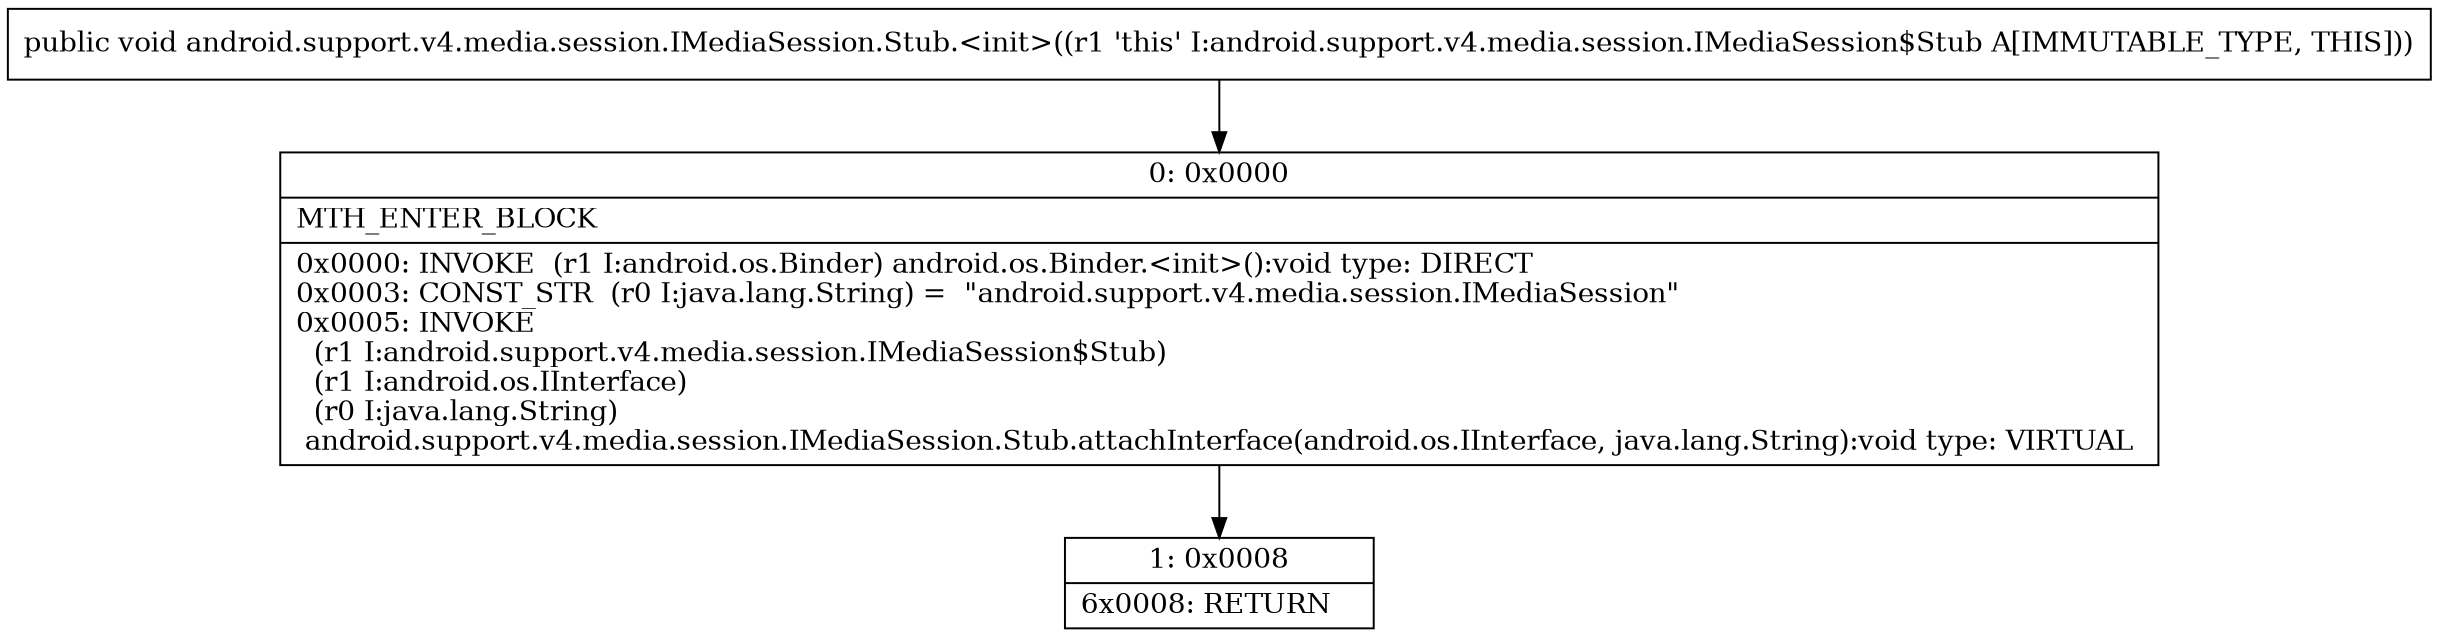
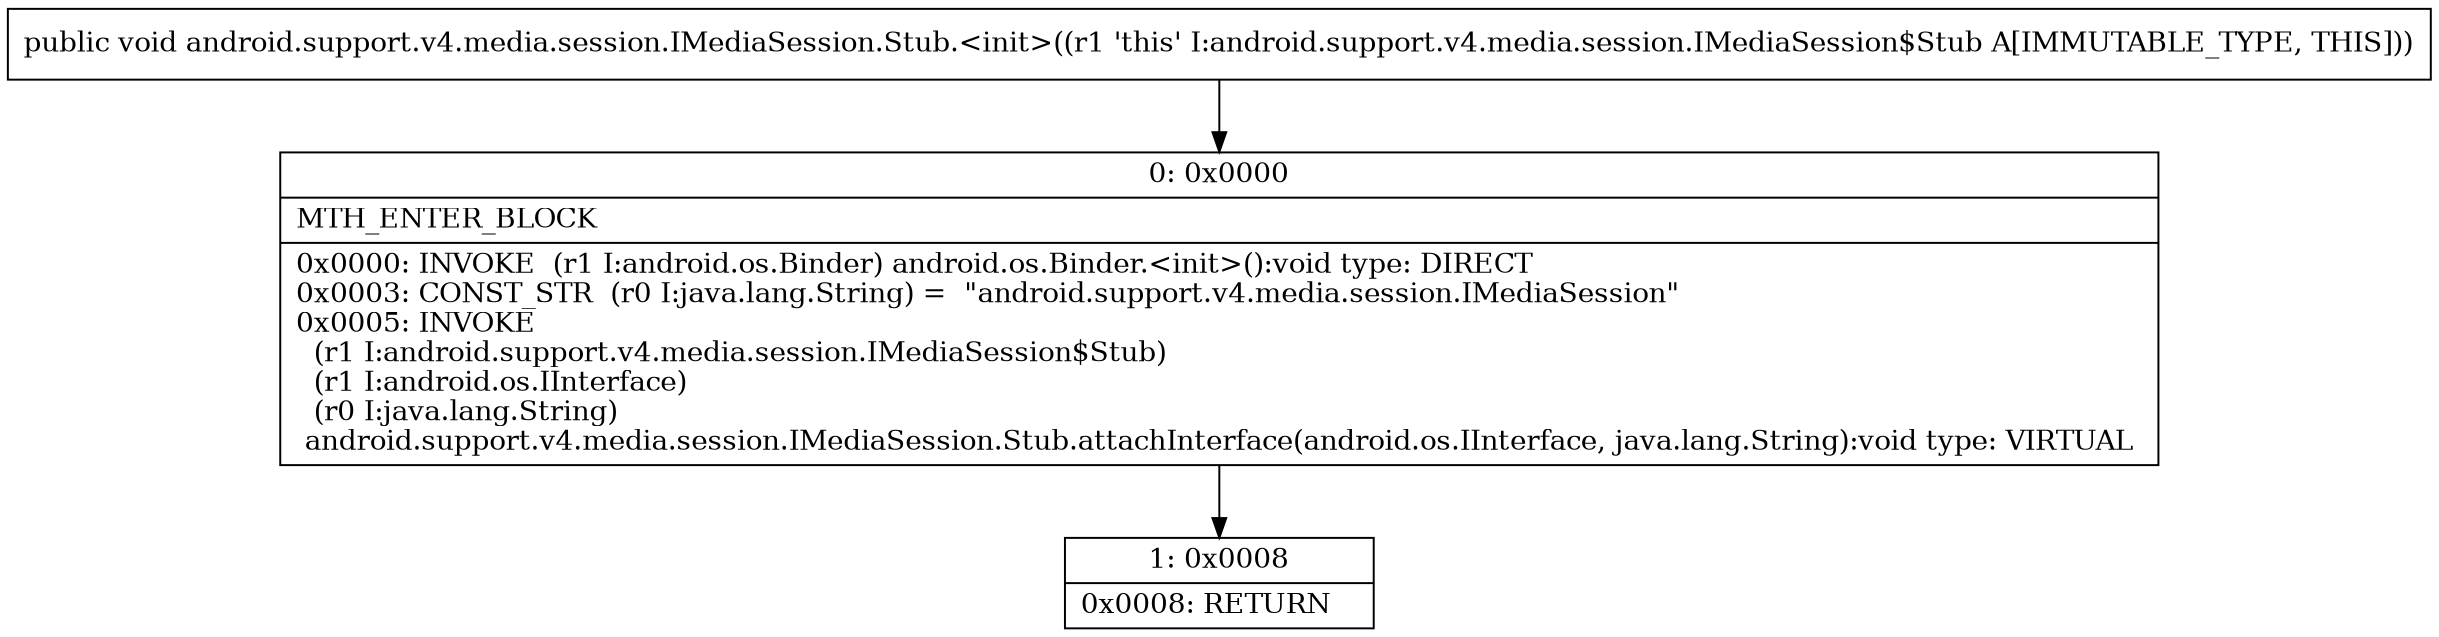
(1219, 605) -> (1219, 605)
